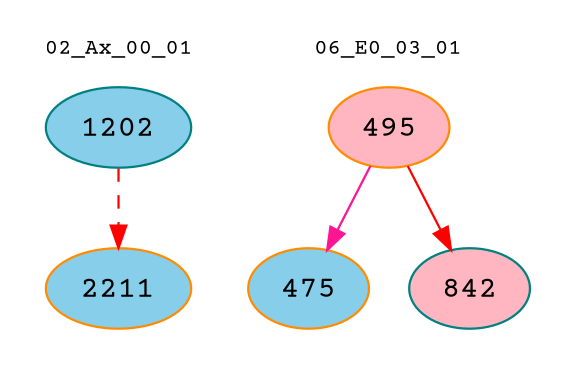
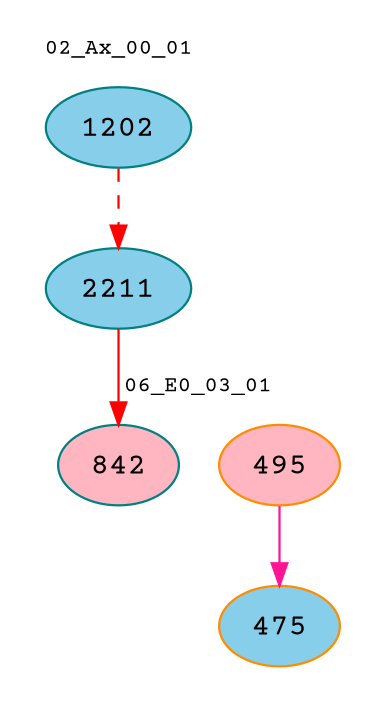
(424, 198) -> (119, 378)
(119, 288) -> (119, 288)
